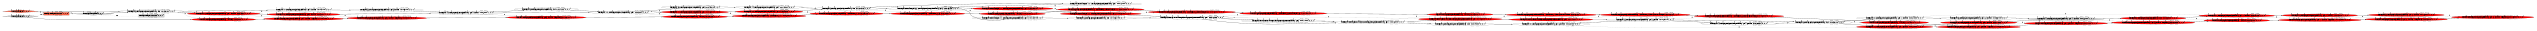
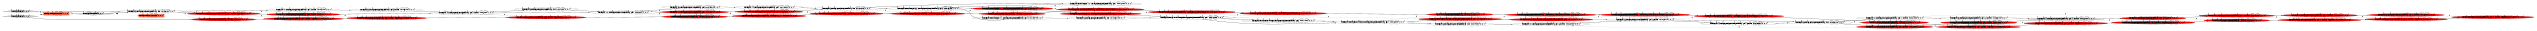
(20, 11) -> (20, 11)
(120, 16) -> (123, 15)
(151, 16) -> (151, 16)
